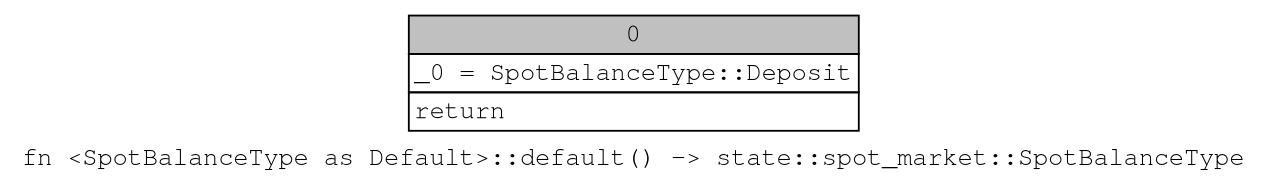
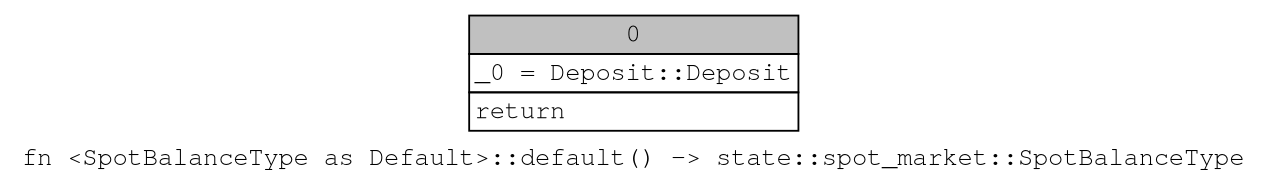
(634, 72) -> (634, 72)
